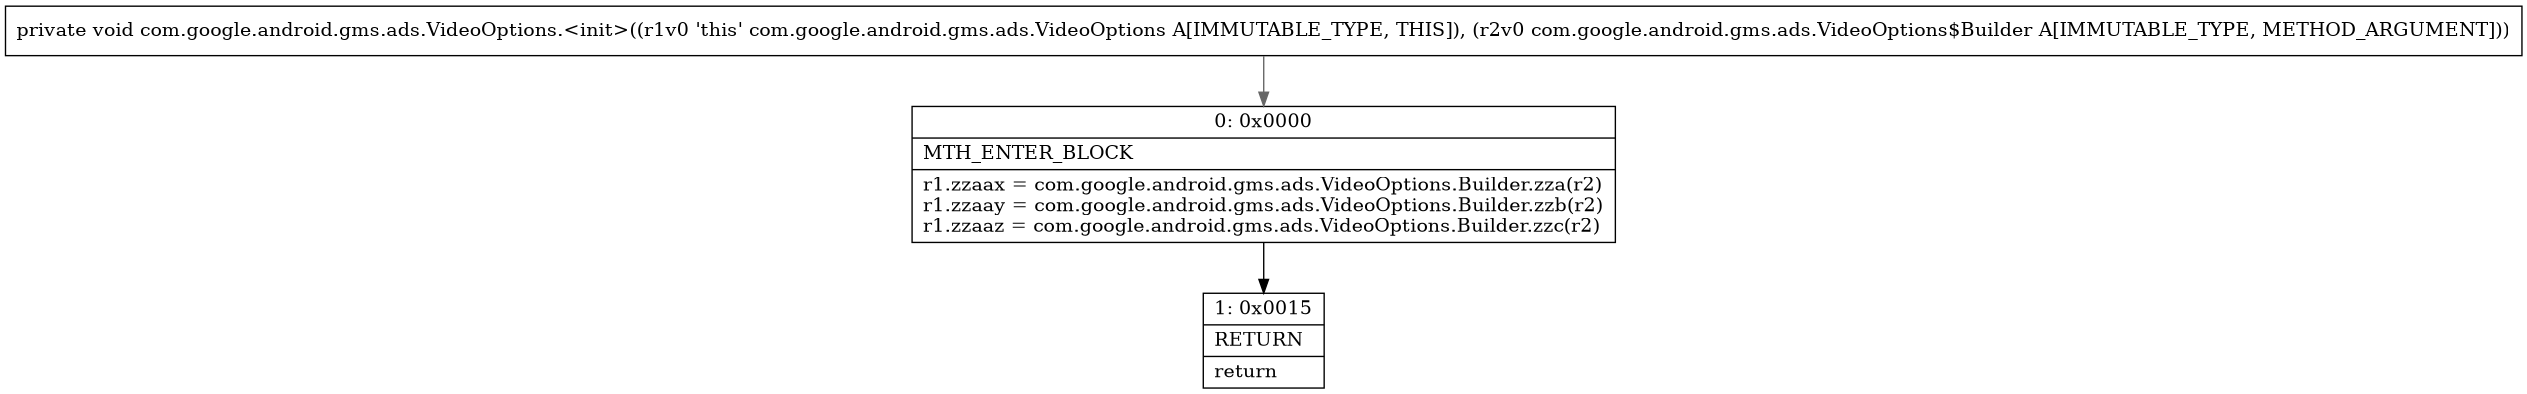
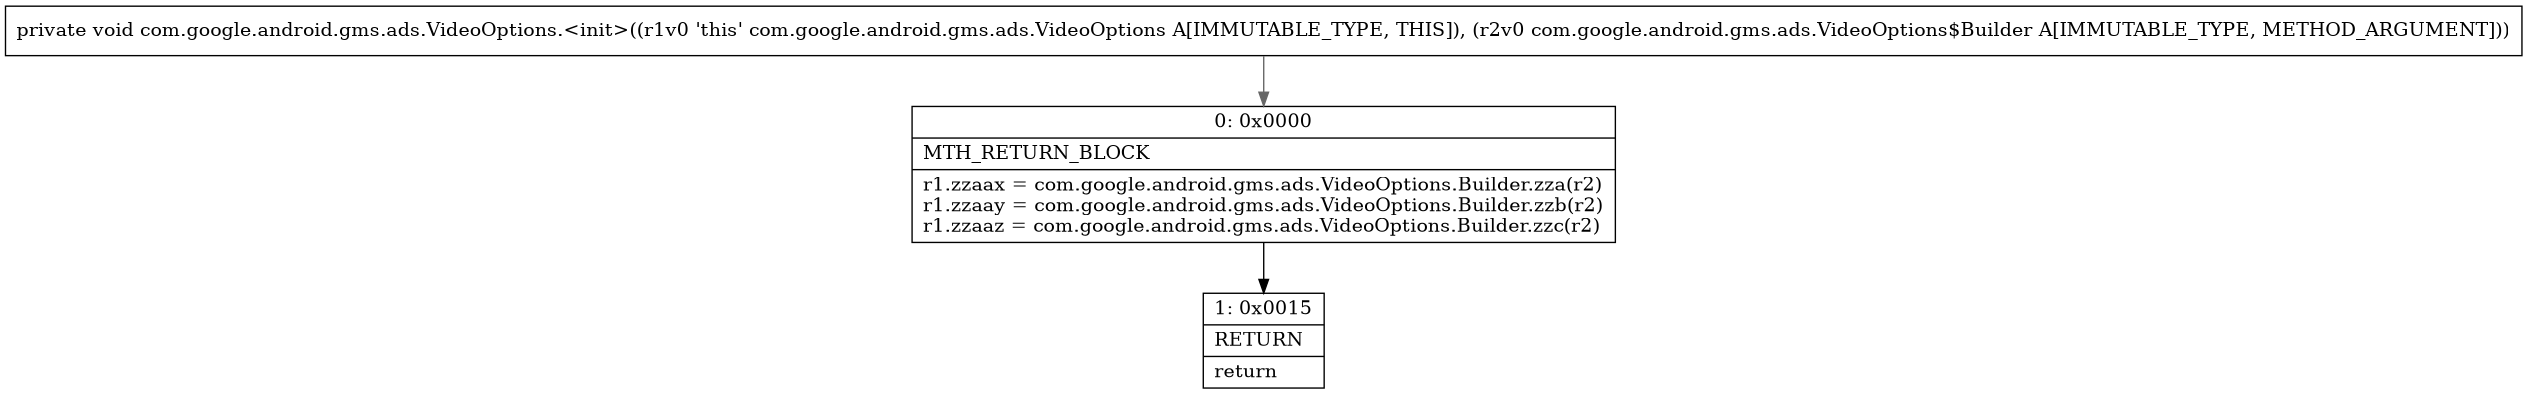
(1029, 153) -> (1037, 153)
